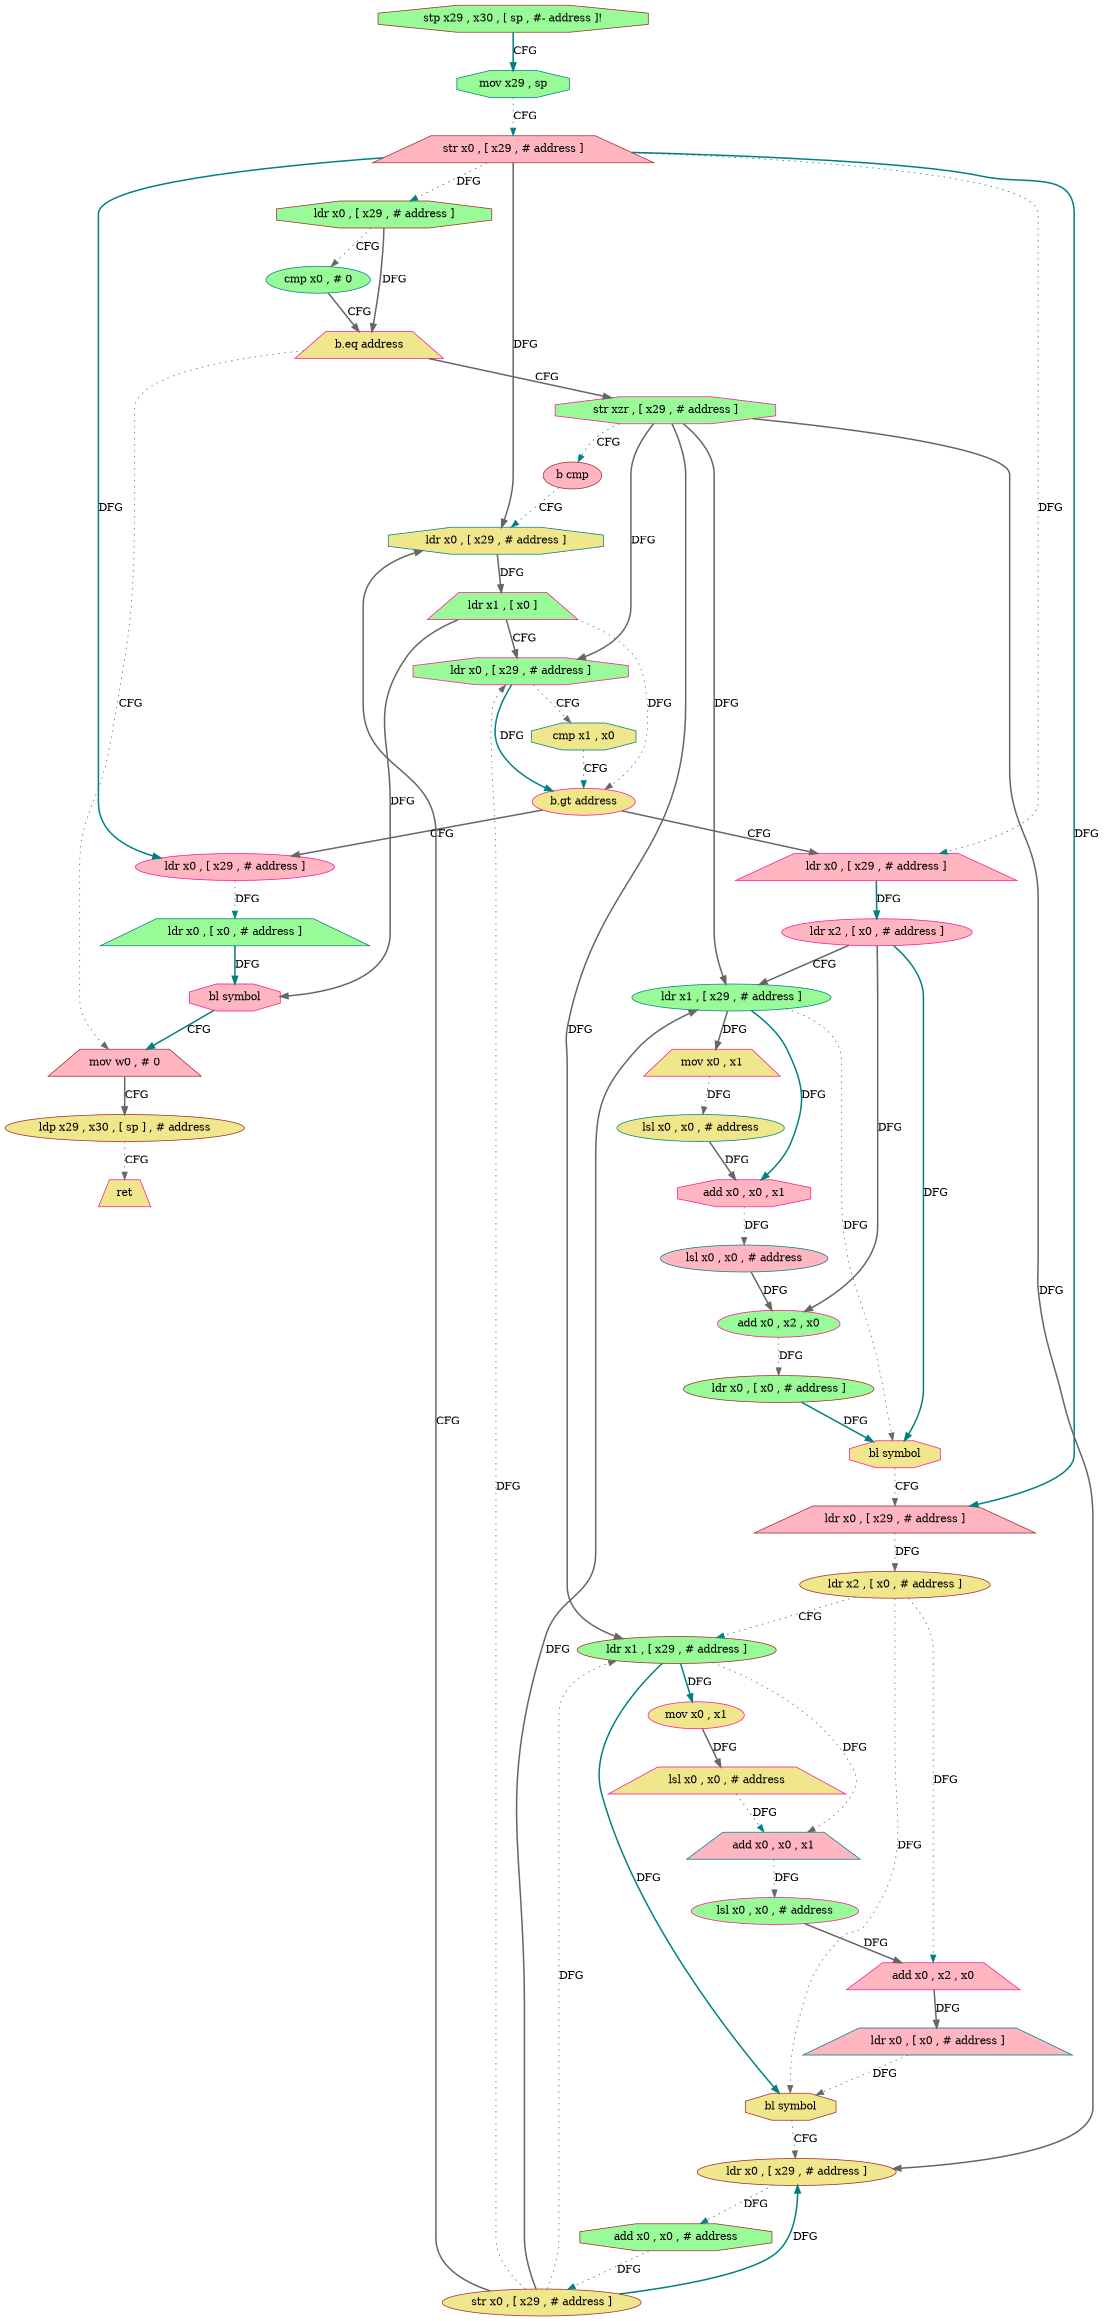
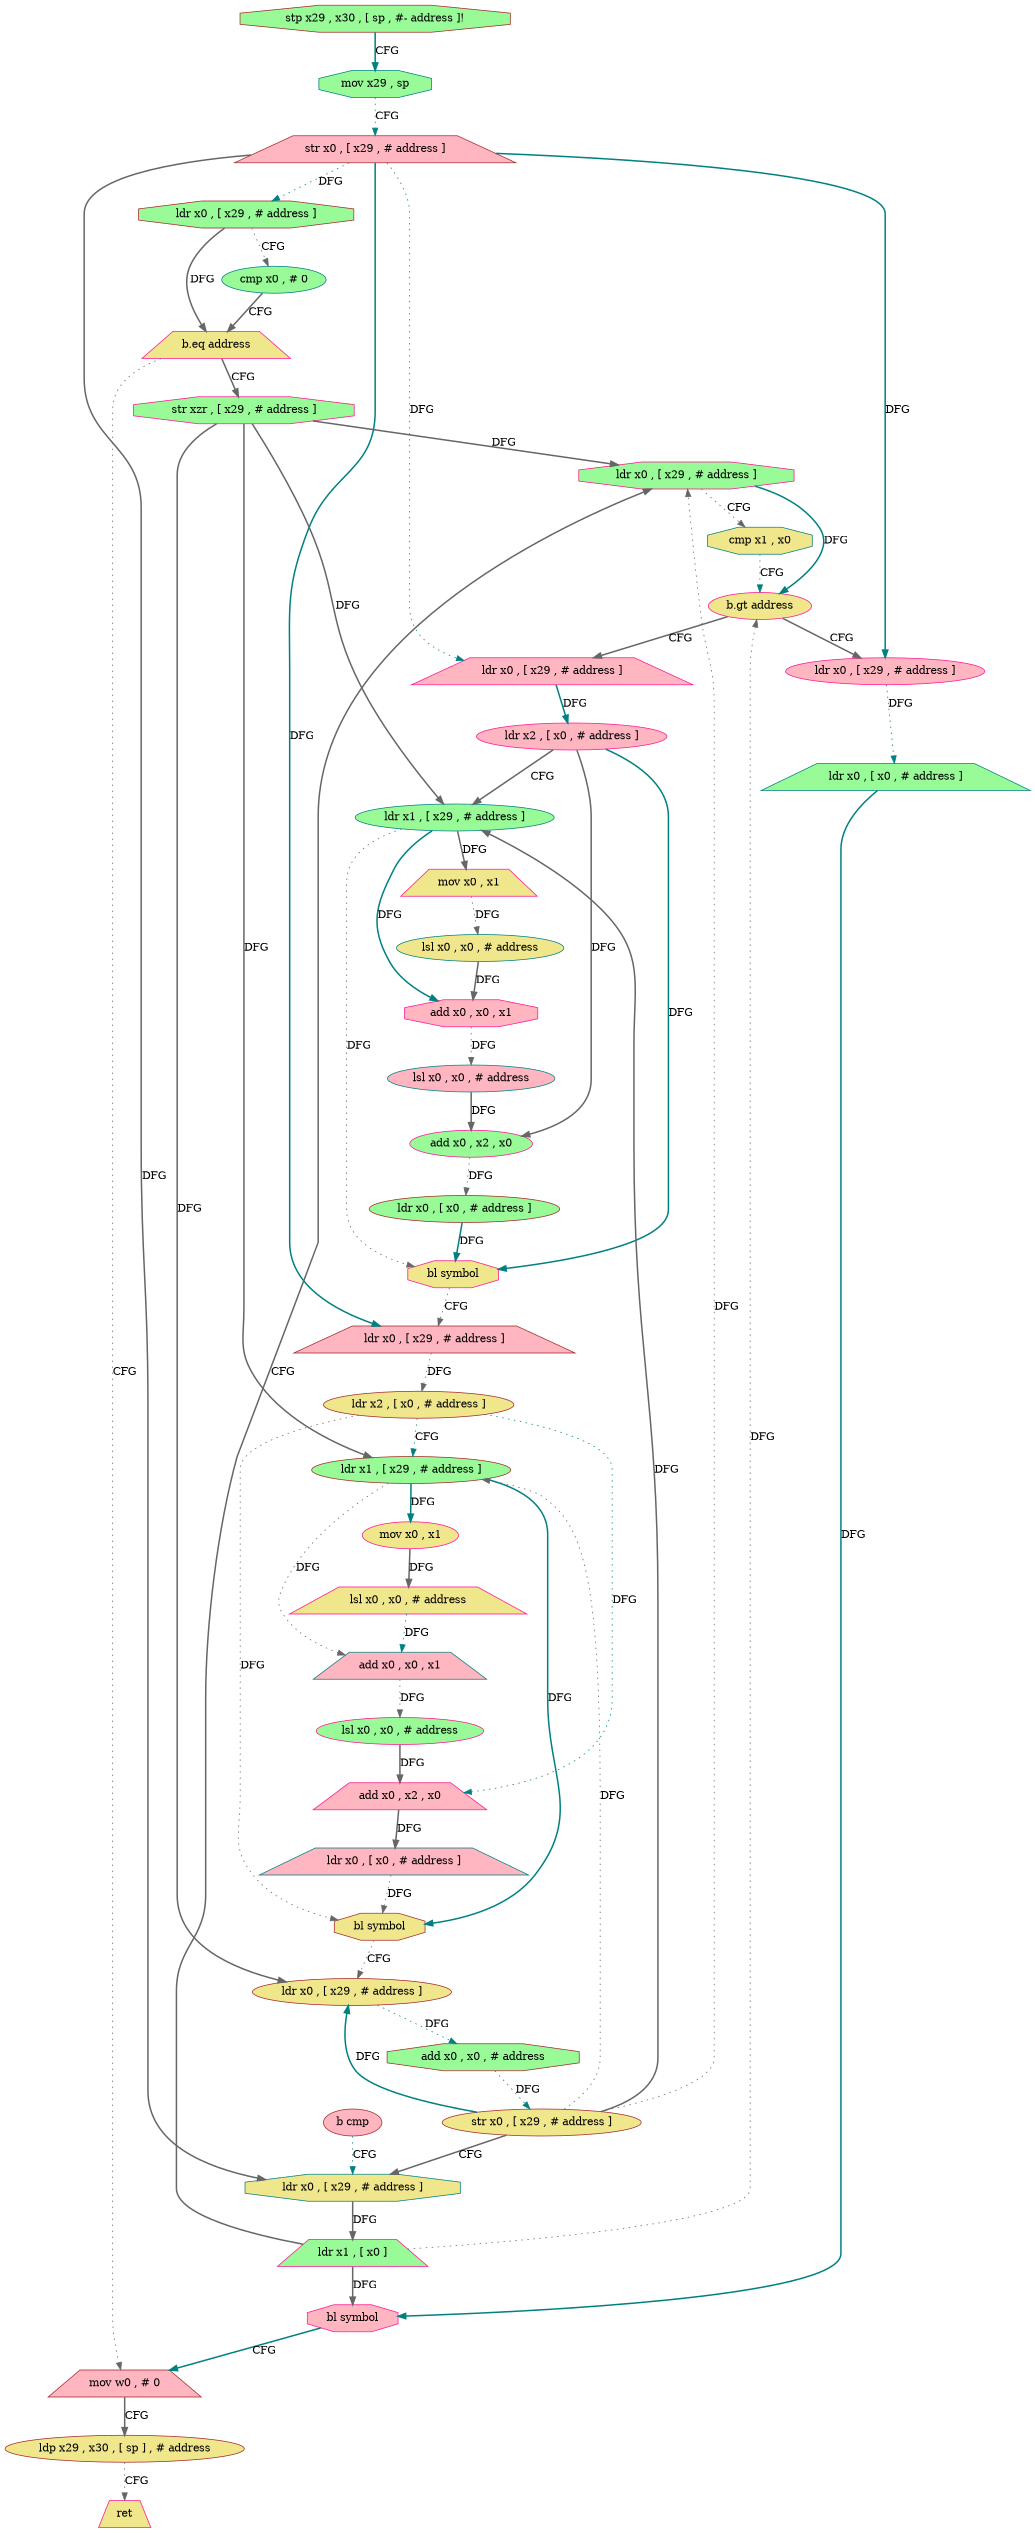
(598, 436) -> none
